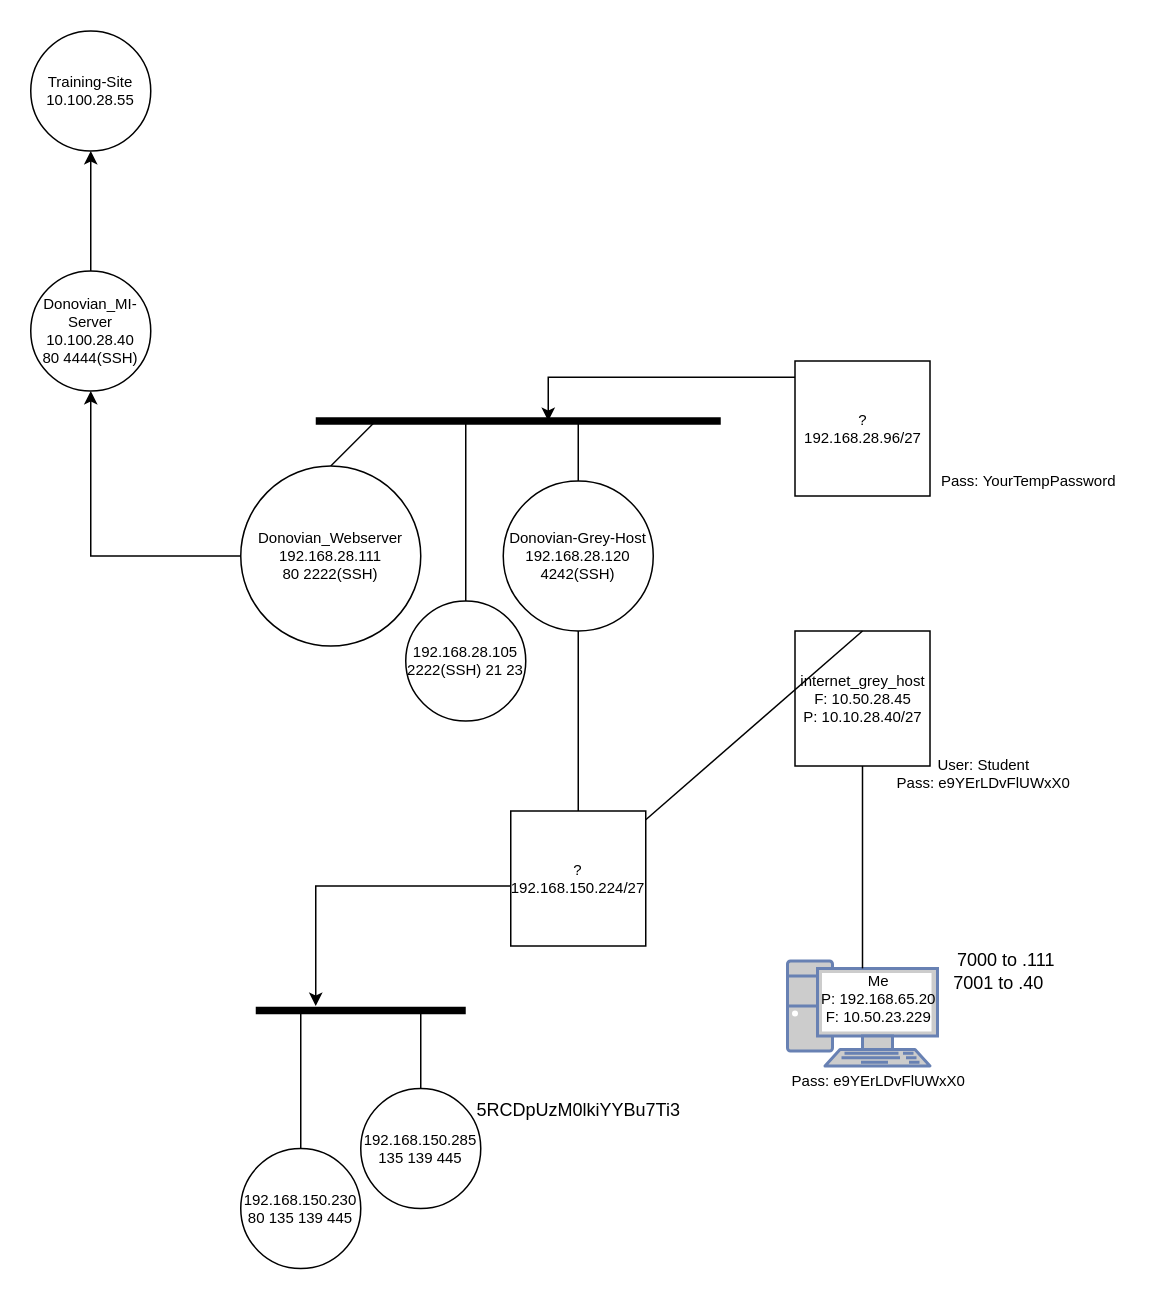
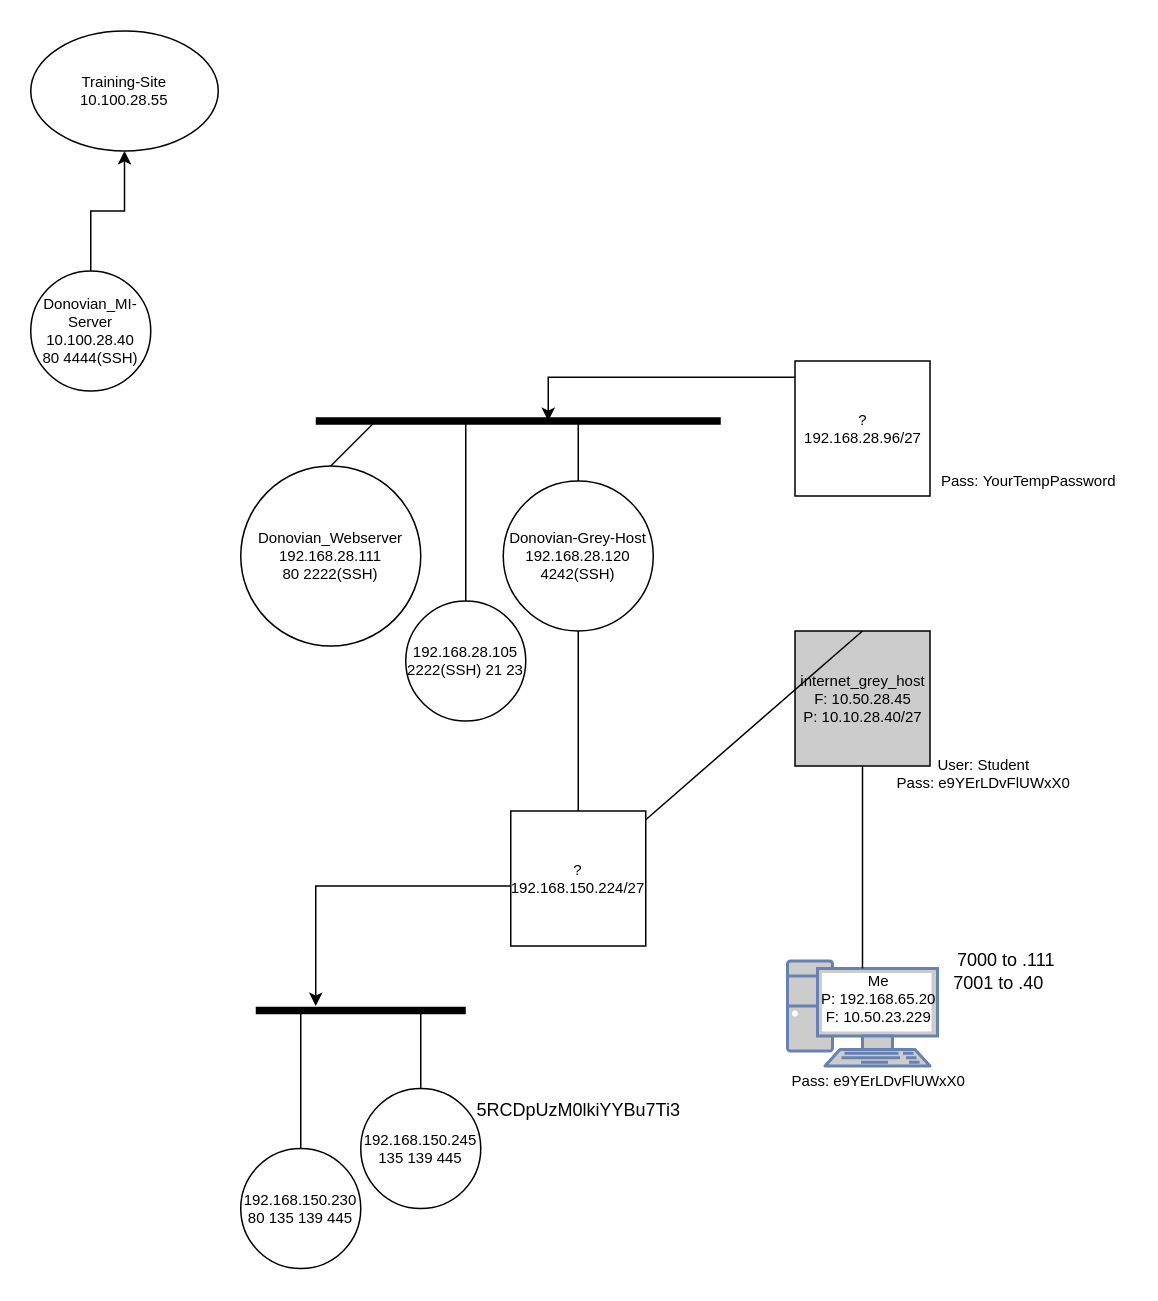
(91, 91) -> (125, 91)
(91, 554) -> none
(863, 698) -> (863, 698)
(421, 1148) -> (421, 1148)
